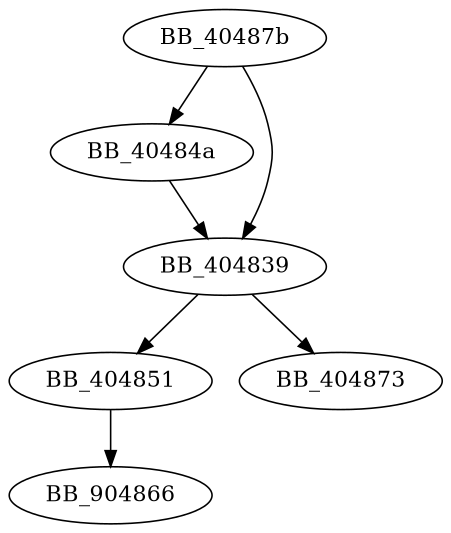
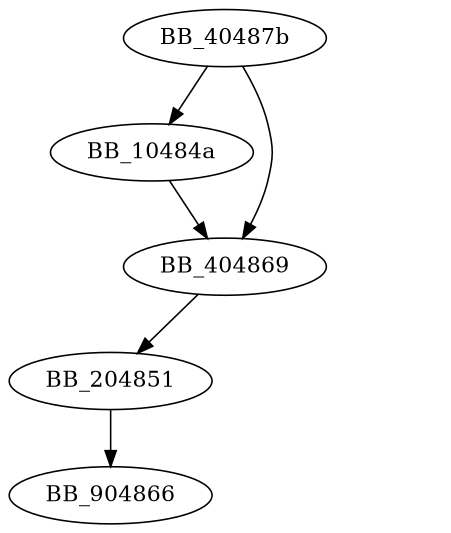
(152, 152) -> (152, 152)
(225, 267) -> (225, 267)
(111, 381) -> (111, 381)
(341, 381) -> none
